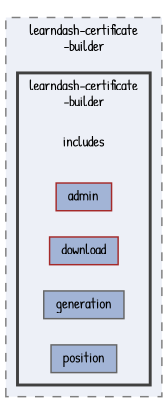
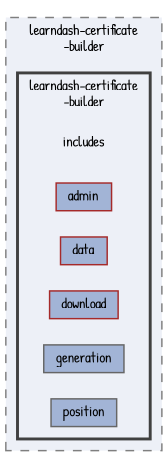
none -> (84, 251)
